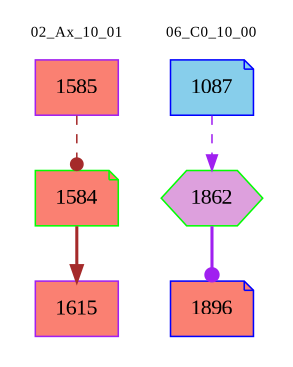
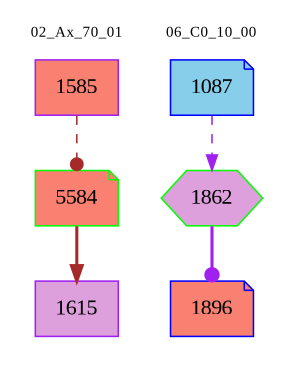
(78, 33) -> (78, 33)
(77, 198) -> (77, 198)
(77, 309) -> (77, 309)
